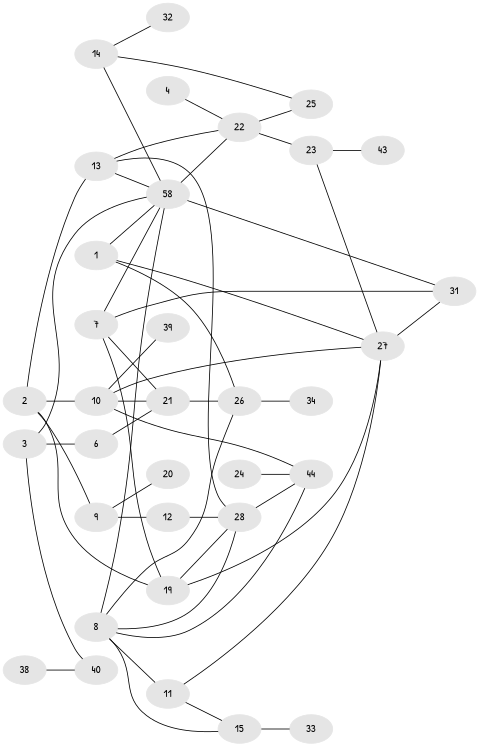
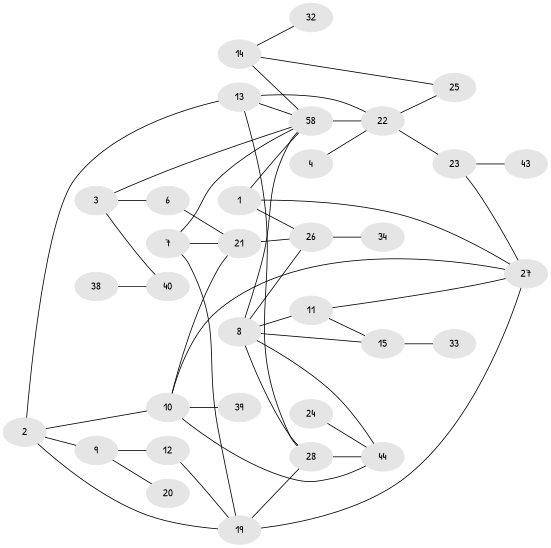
(454, 291) -> none
(207, 517) -> (205, 490)
